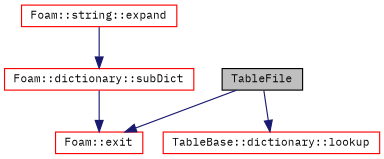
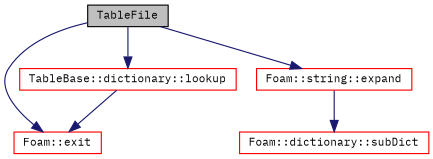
none -> (226, 46)
(99, 105) -> (97, 107)
